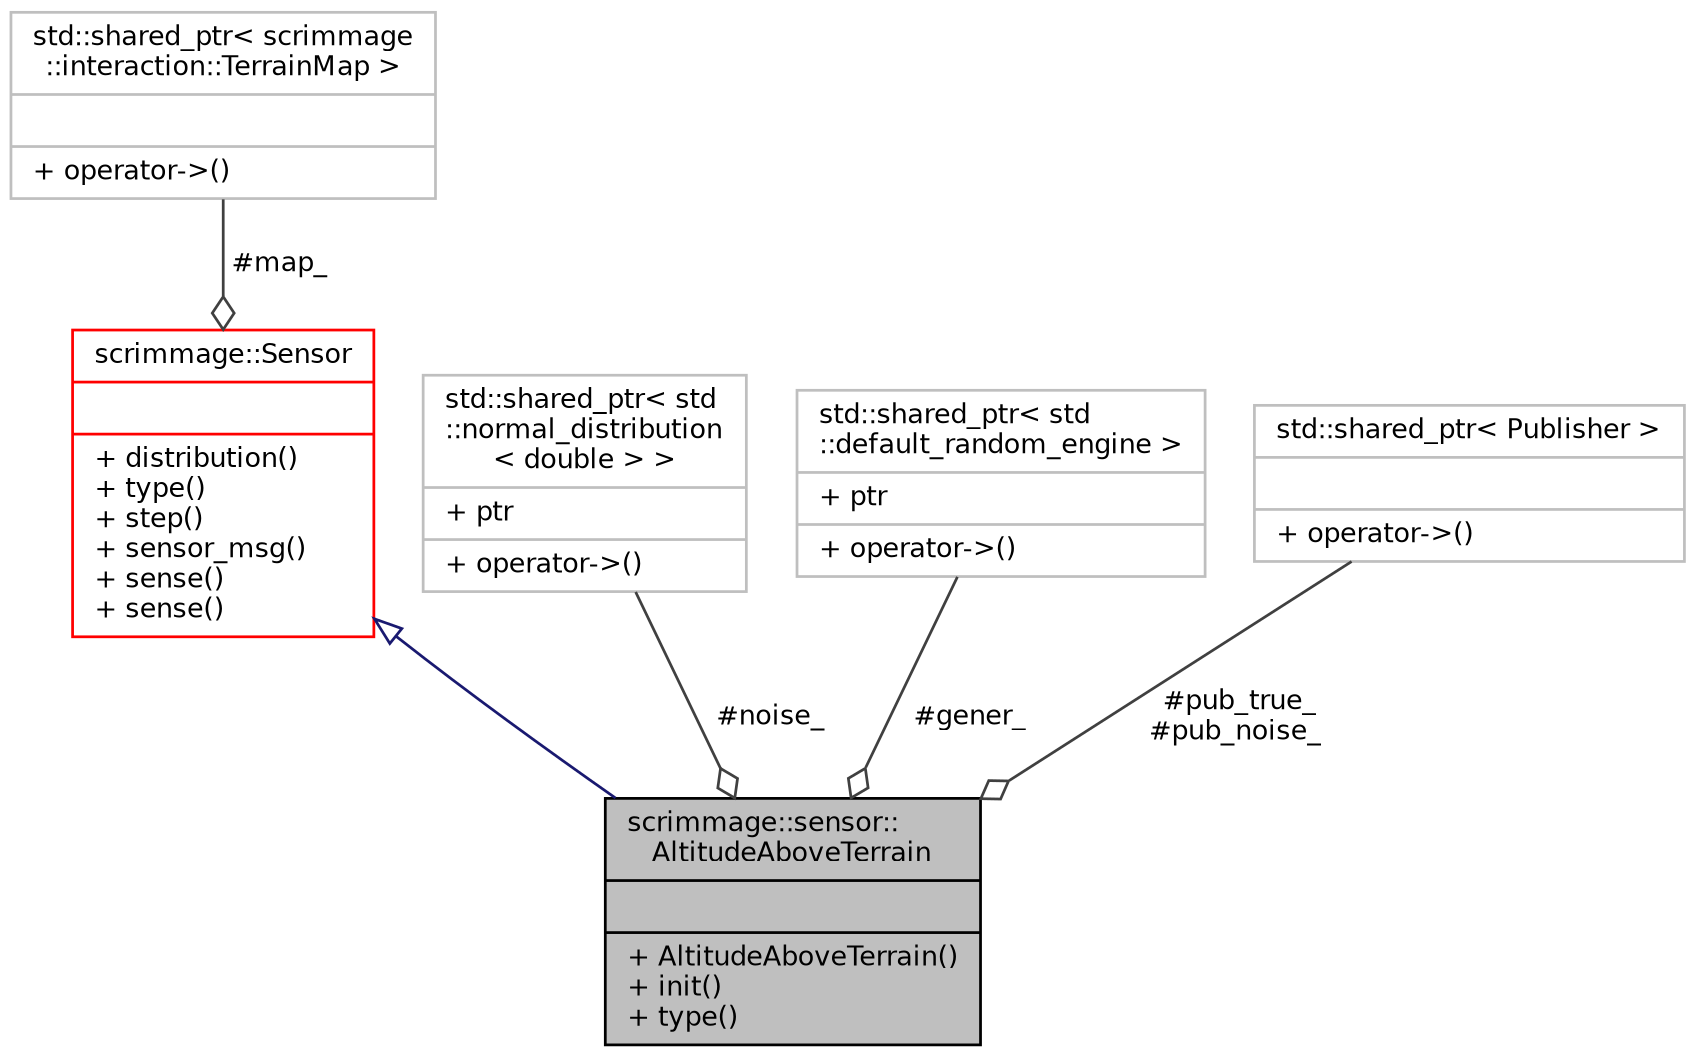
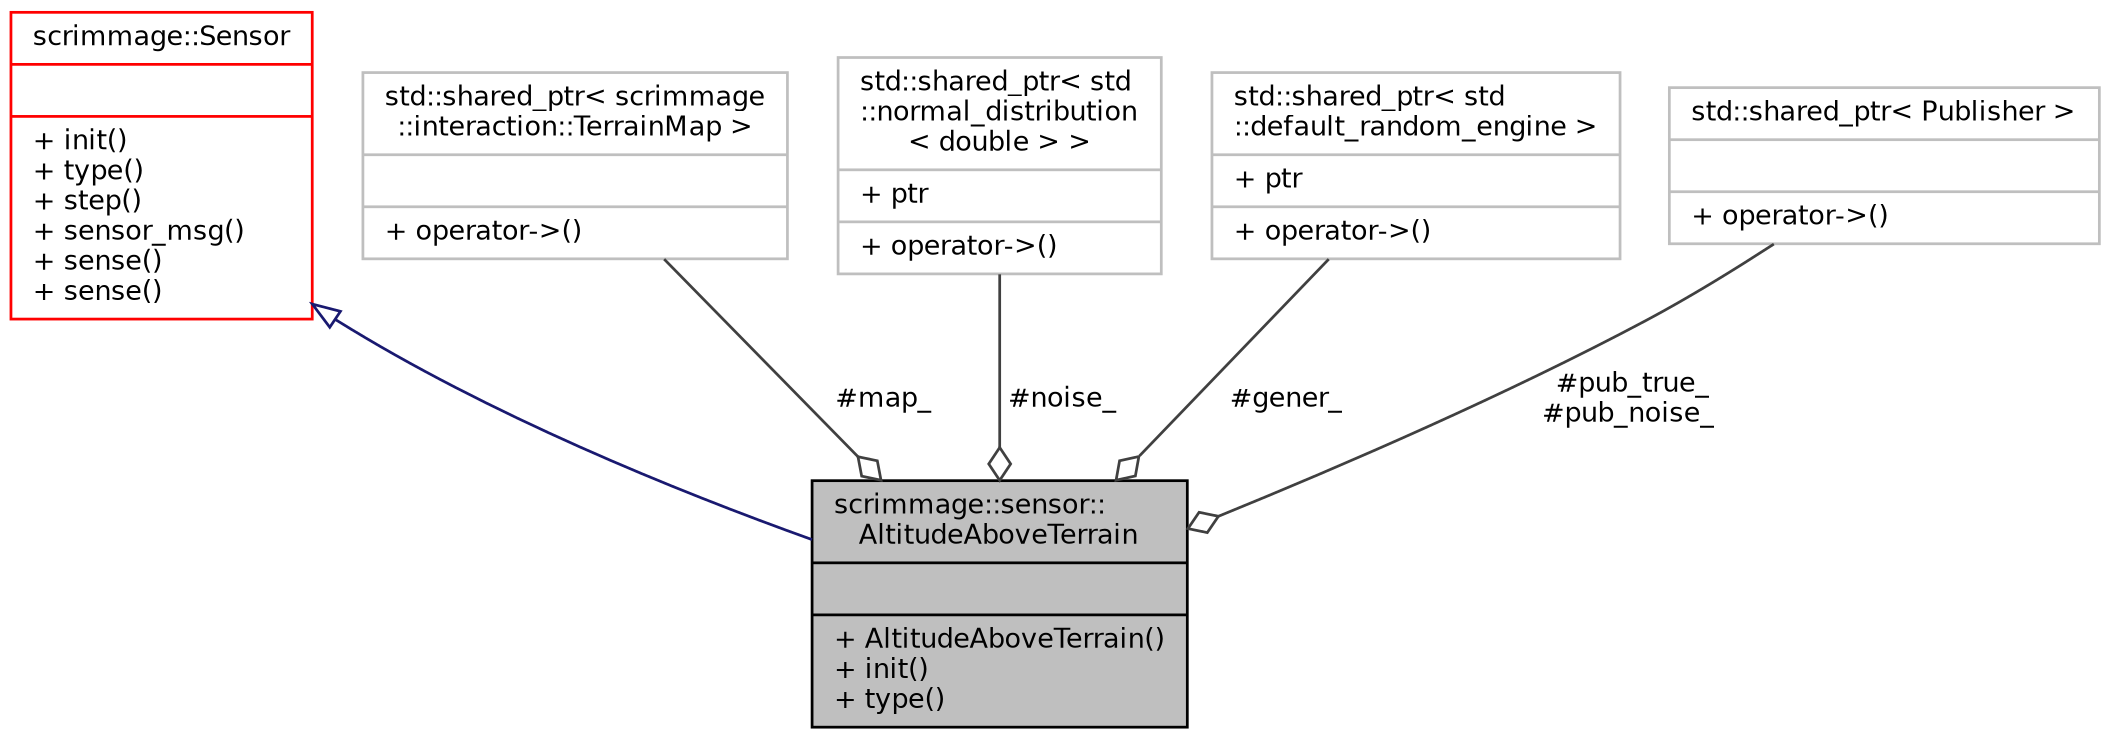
(223, 248) -> (761, 358)
(197, 459) -> (81, 141)
